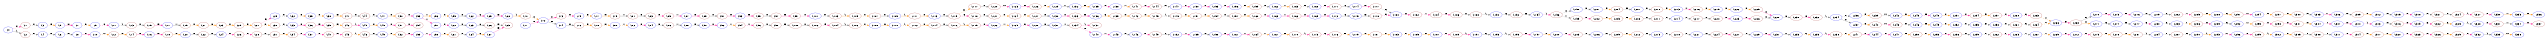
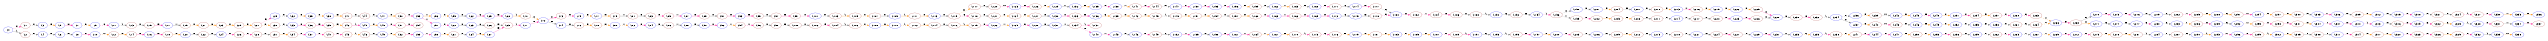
none -> (516, 25)
